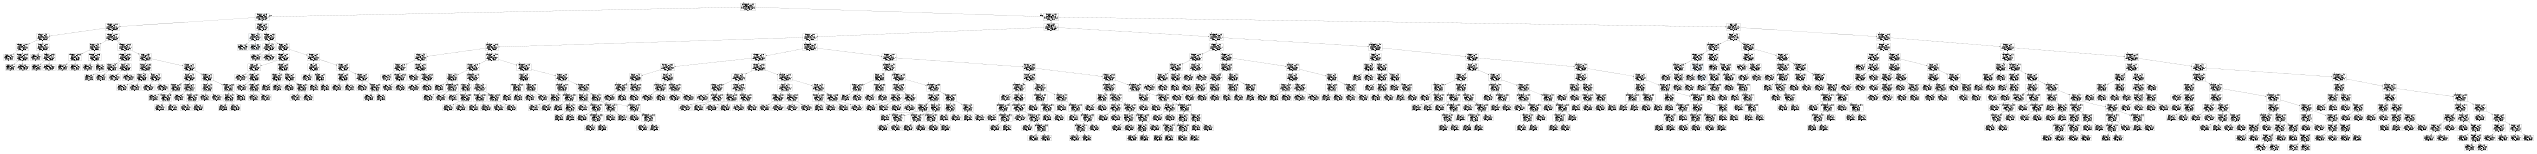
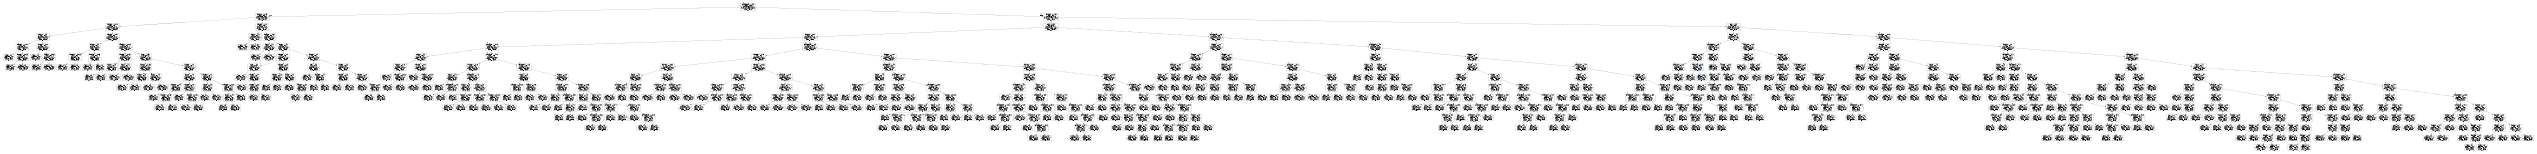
(1743, 77) -> (1743, 77)
(712, 108) -> none
(2319, 128) -> none
(2384, 128) -> none
